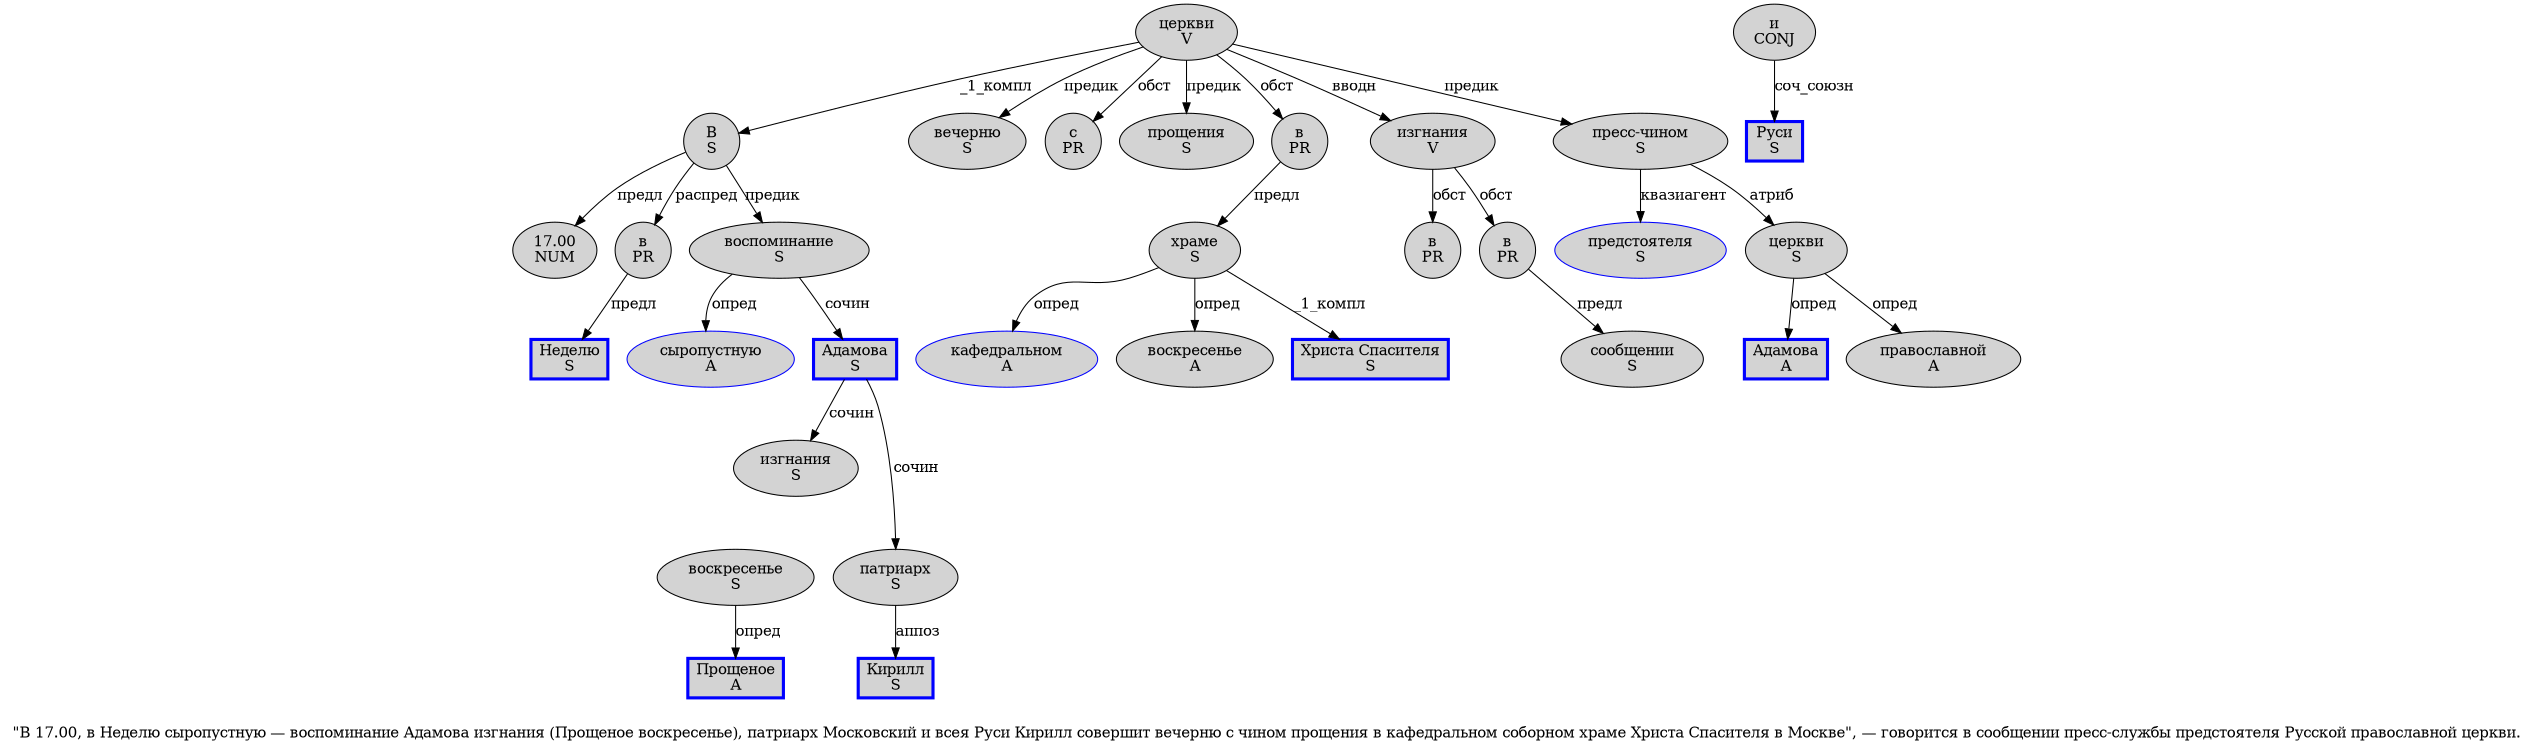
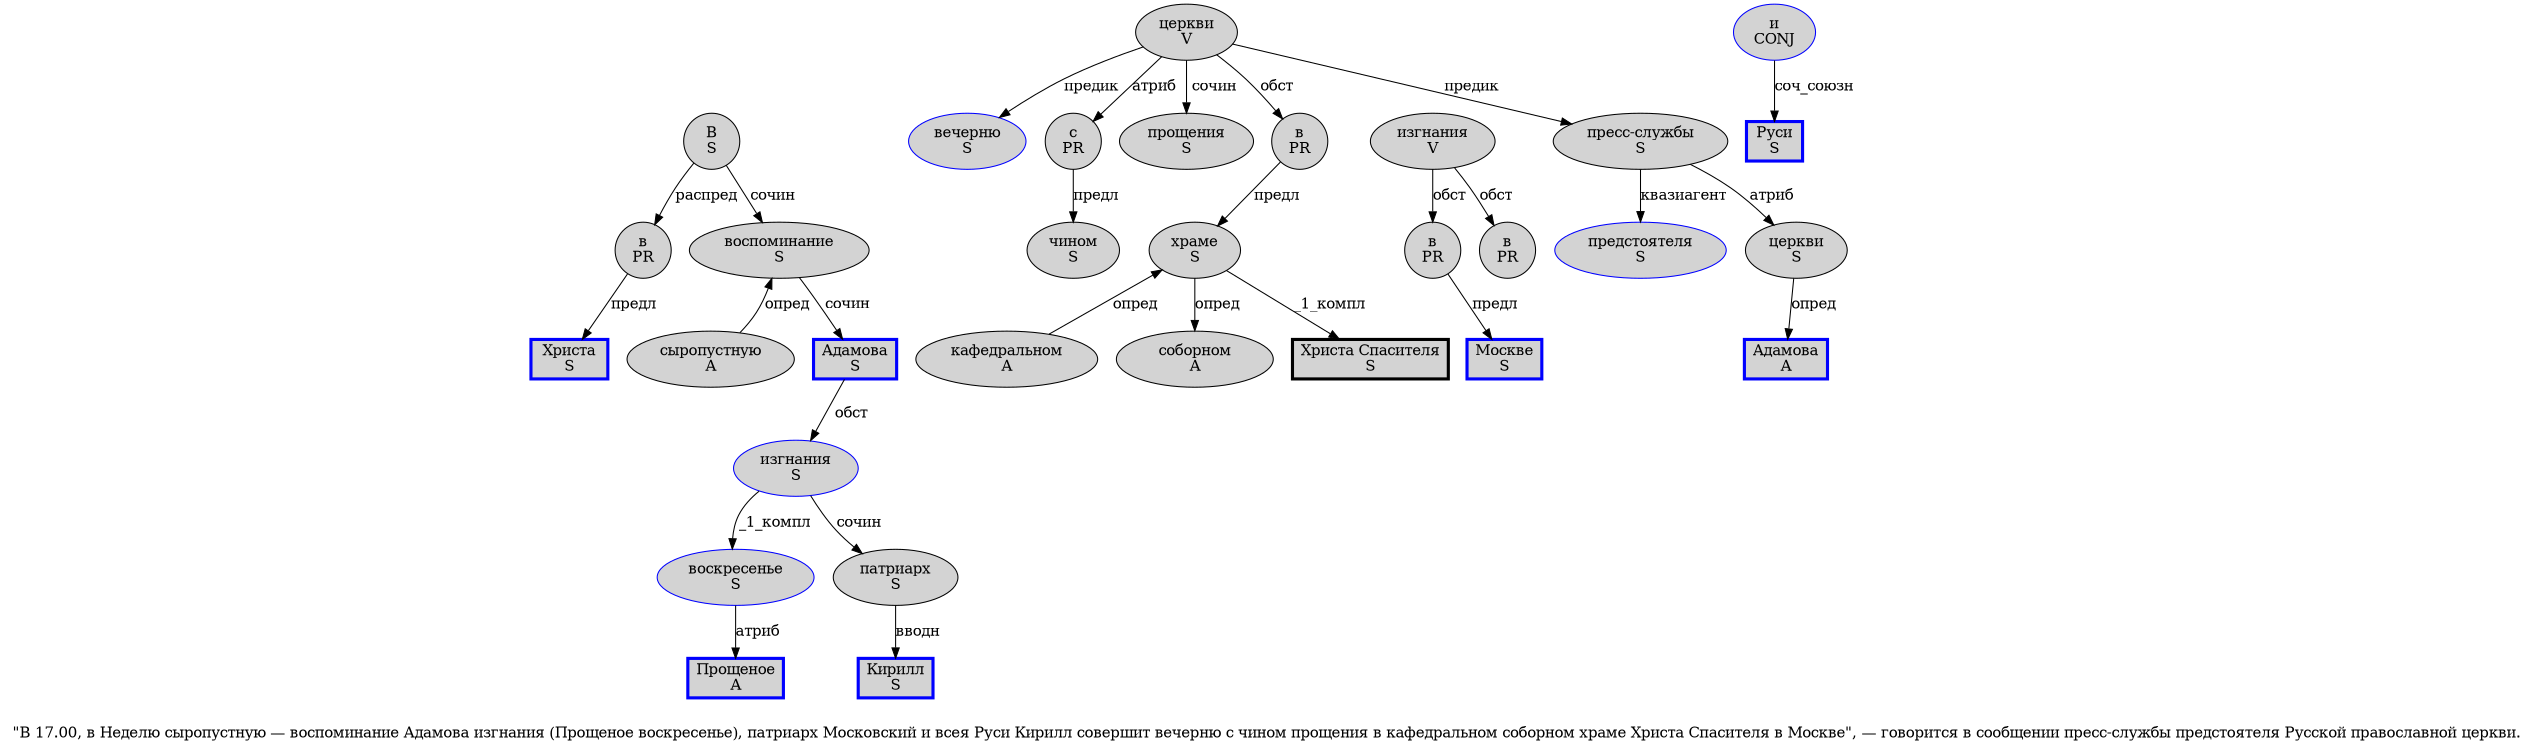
(1775, 32) -> (1775, 32)
(1304, 82) -> none
(943, 83) -> none
(1154, 87) -> (1154, 87)
(1214, 87) -> (1214, 87)
(967, 141) -> (967, 141)
(1641, 141) -> (1641, 141)
(772, 196) -> (772, 196)
(555, 250) -> none
none -> (1073, 250)
(1081, 282) -> (1101, 305)
(713, 294) -> (757, 312)
(569, 359) -> (569, 359)
(711, 359) -> (711, 359)
(1007, 359) -> (1007, 359)
(1195, 359) -> (1195, 359)
(1370, 359) -> (1370, 359)
none -> (1504, 359)
(1632, 359) -> none
(1933, 359) -> none
(851, 414) -> (851, 414)
(889, 457) -> (830, 523)
(796, 468) -> (796, 468)
none -> (740, 512)
(736, 577) -> (736, 577)
(758, 632) -> (758, 632)
(918, 632) -> (918, 632)
